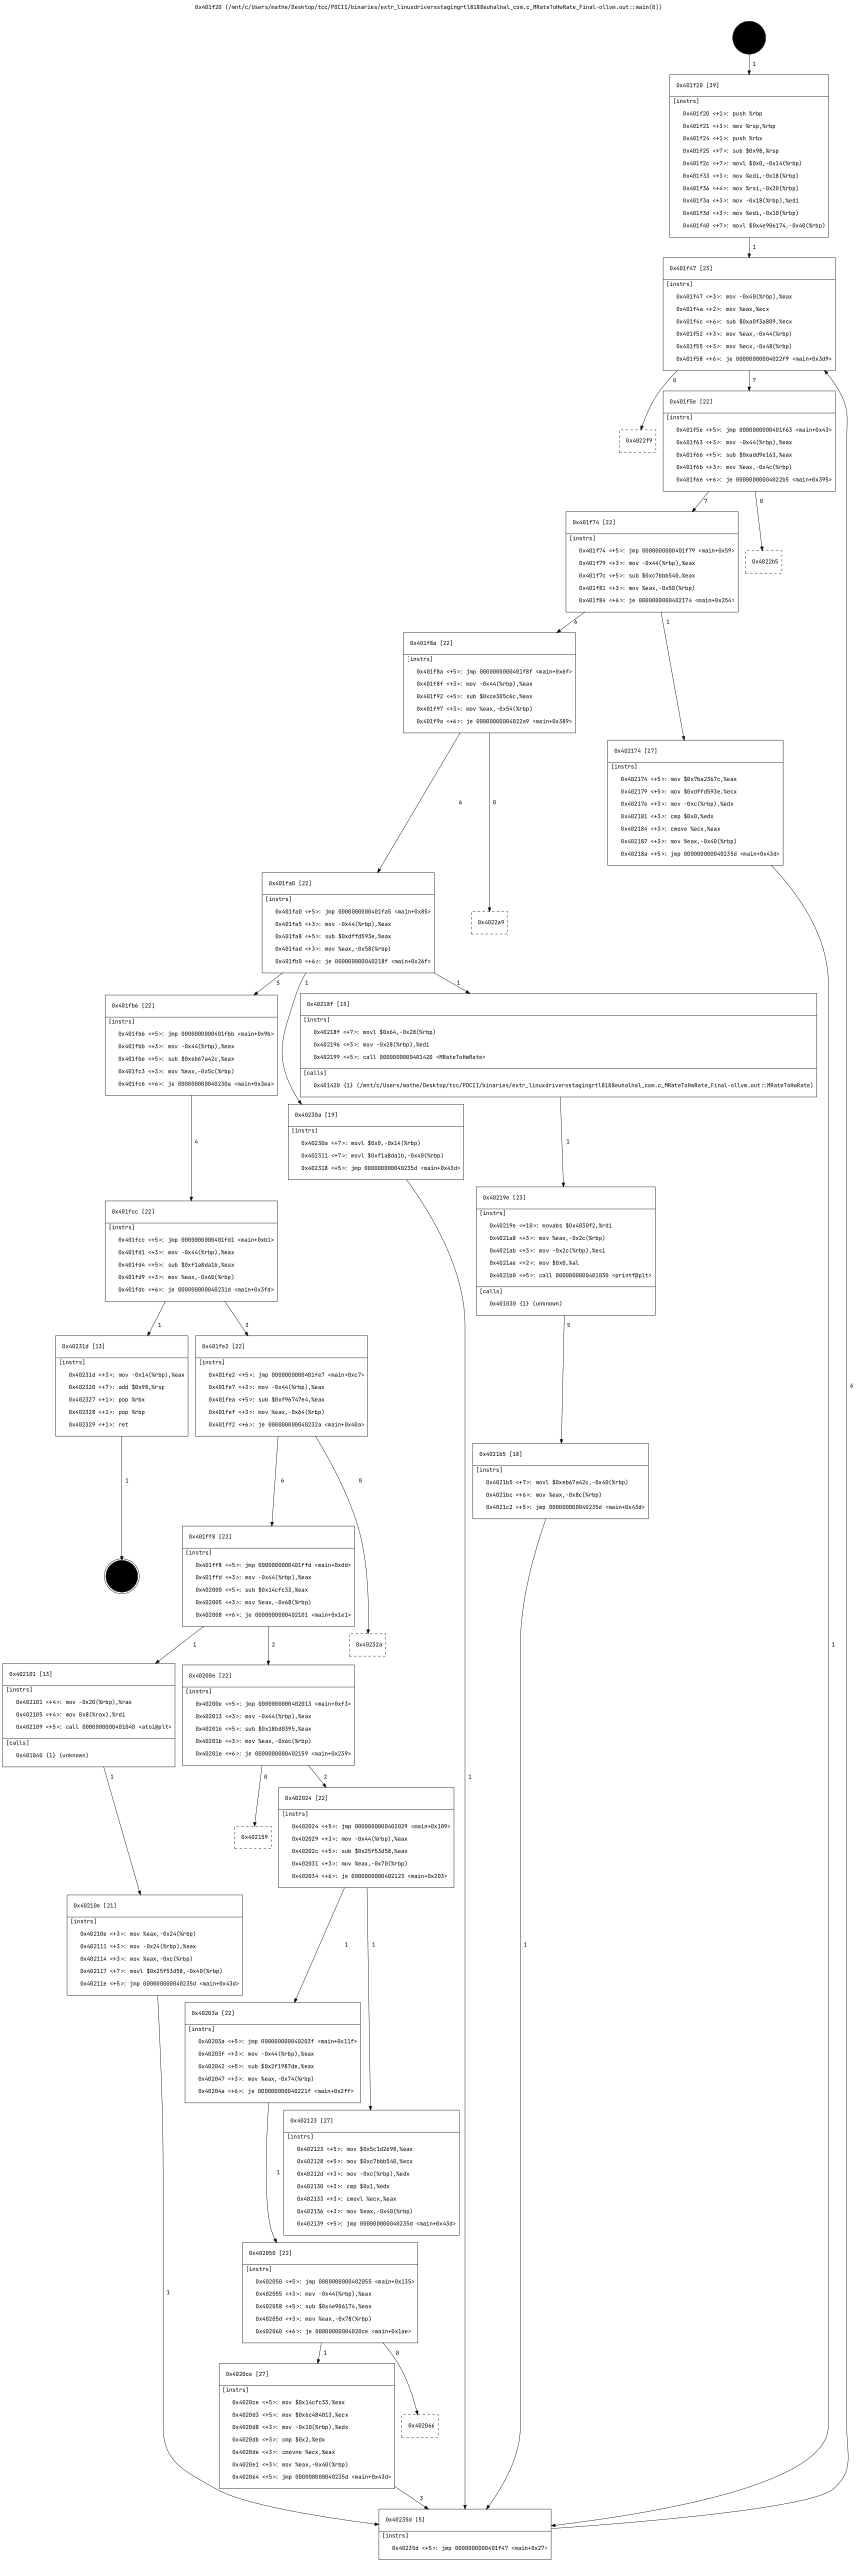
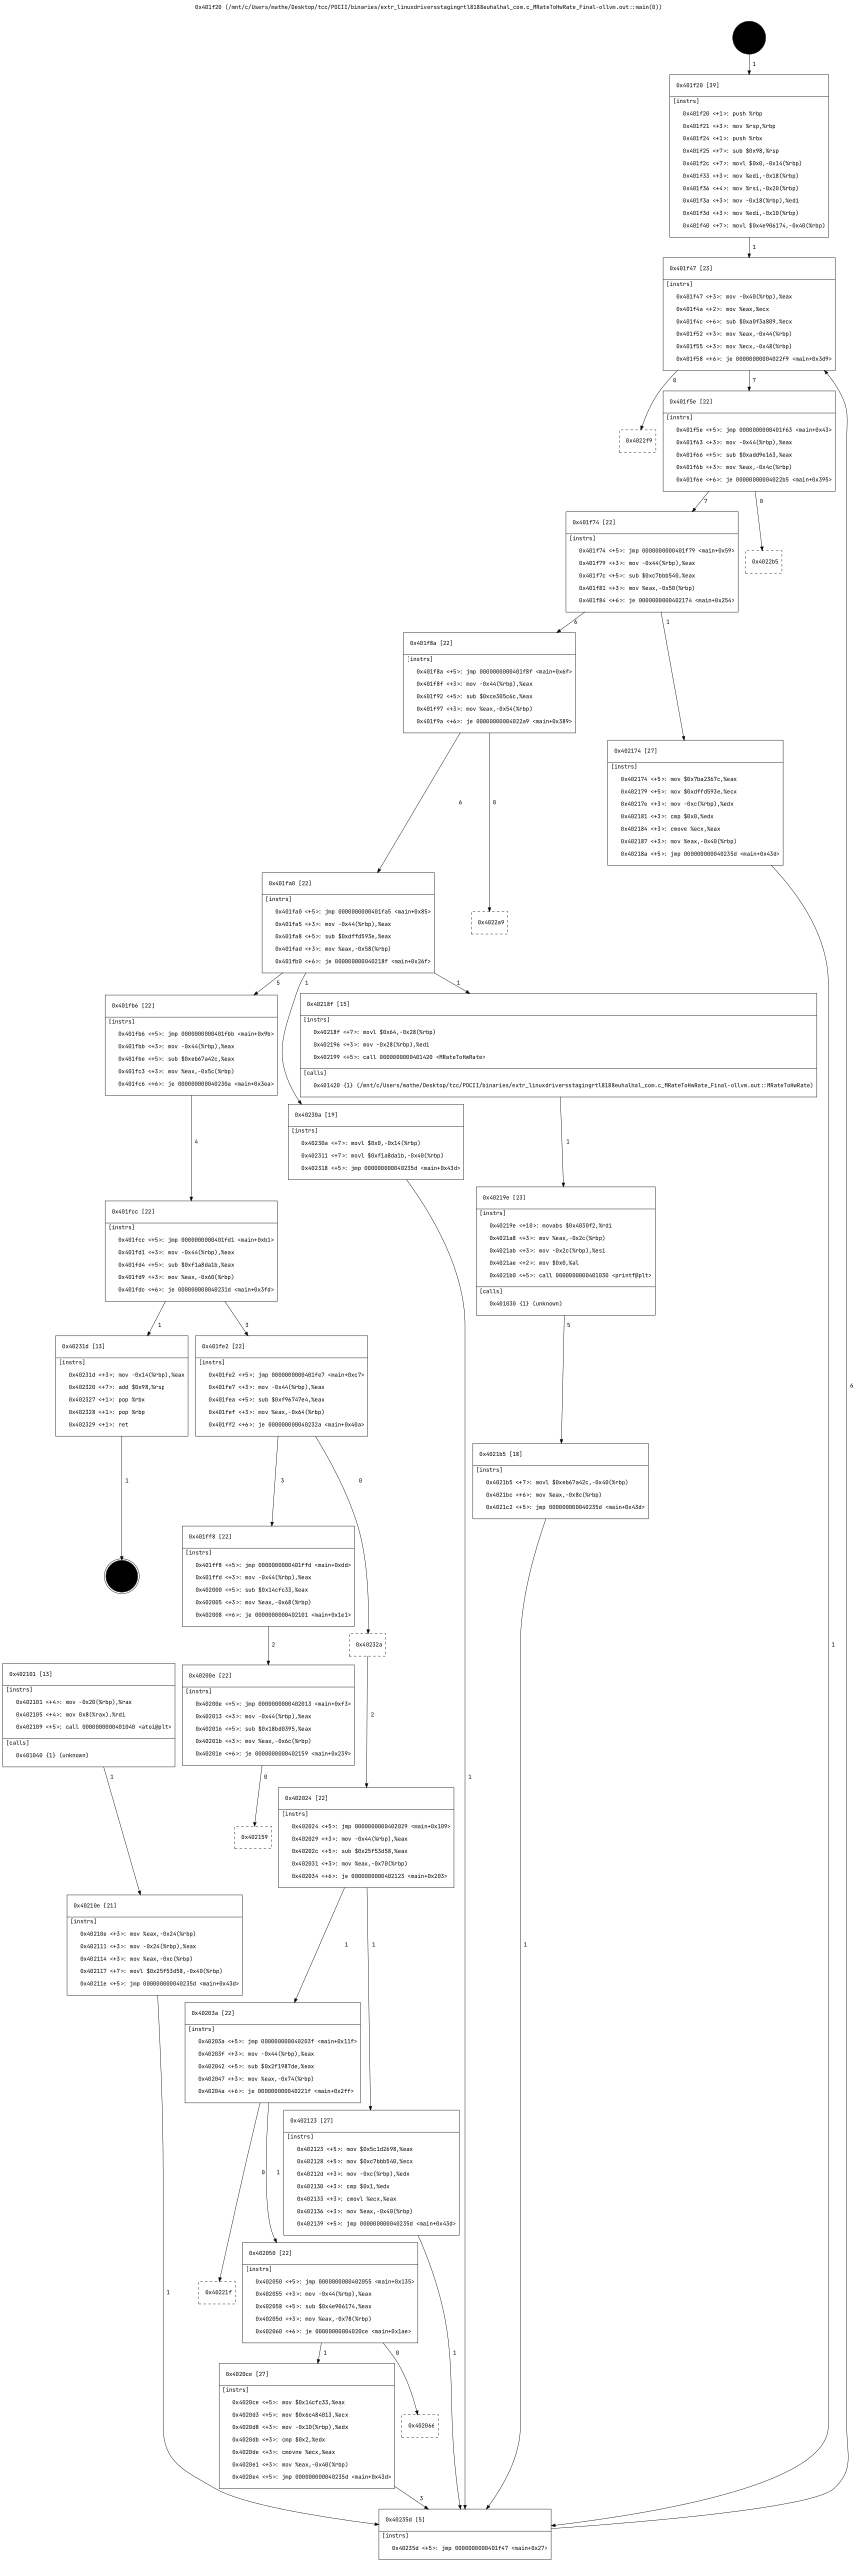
(281, 1481) -> (281, 1481)
(181, 1644) -> none
(316, 1775) -> (367, 1720)
none -> (217, 2293)
none -> (450, 2368)
